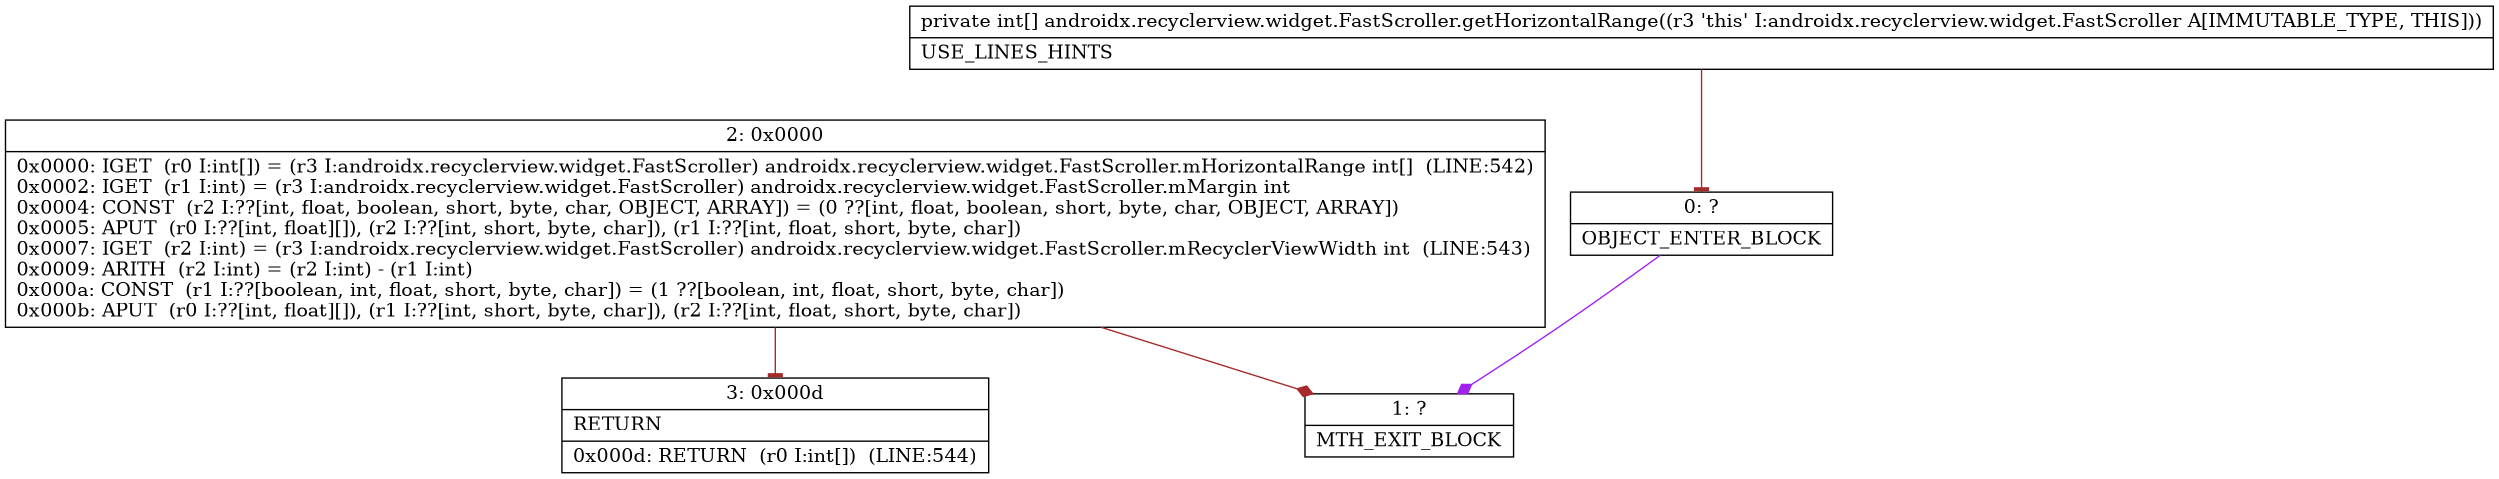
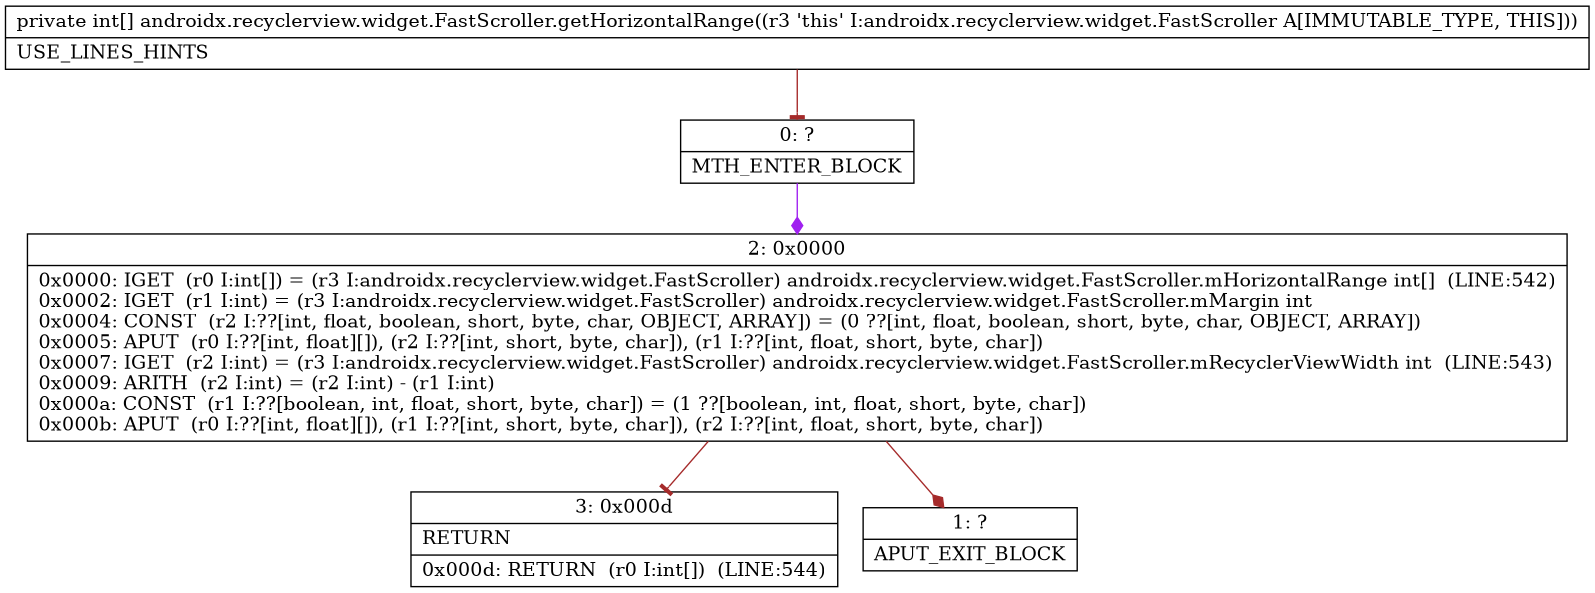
(1702, 239) -> (797, 167)
(1567, 321) -> (797, 200)
(1409, 440) -> (970, 554)
